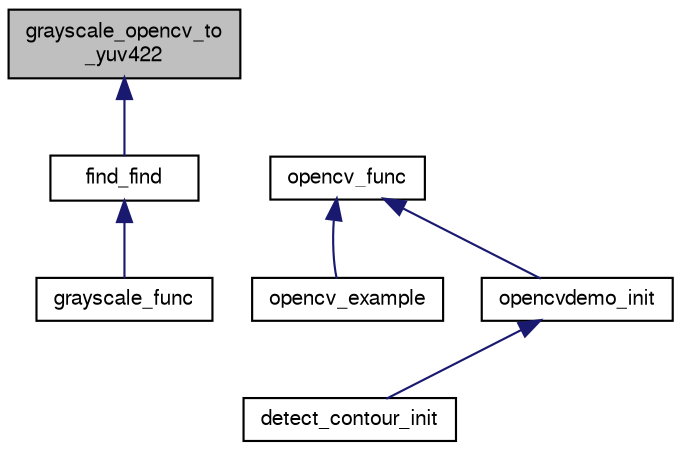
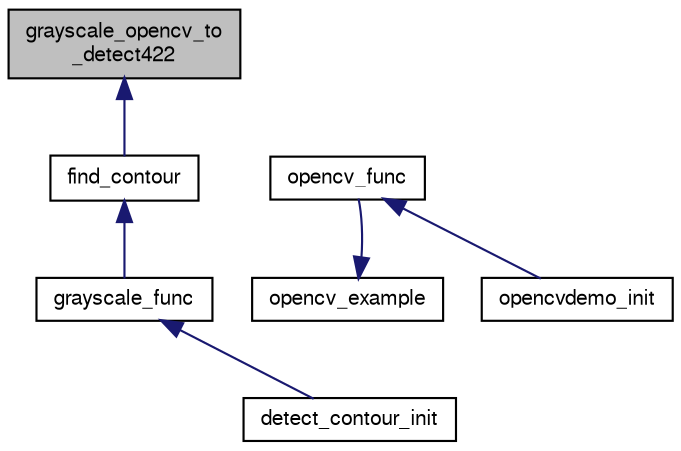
(124, 44) -> (124, 44)
(124, 178) -> (124, 178)
(333, 250) -> (362, 228)
(454, 364) -> (247, 364)
